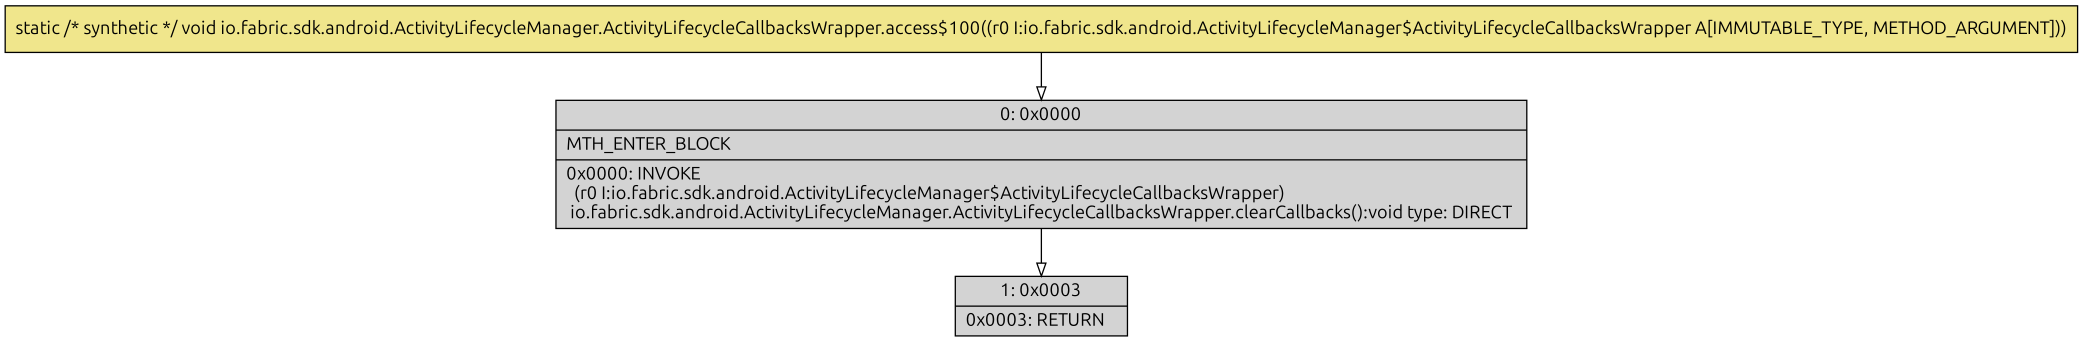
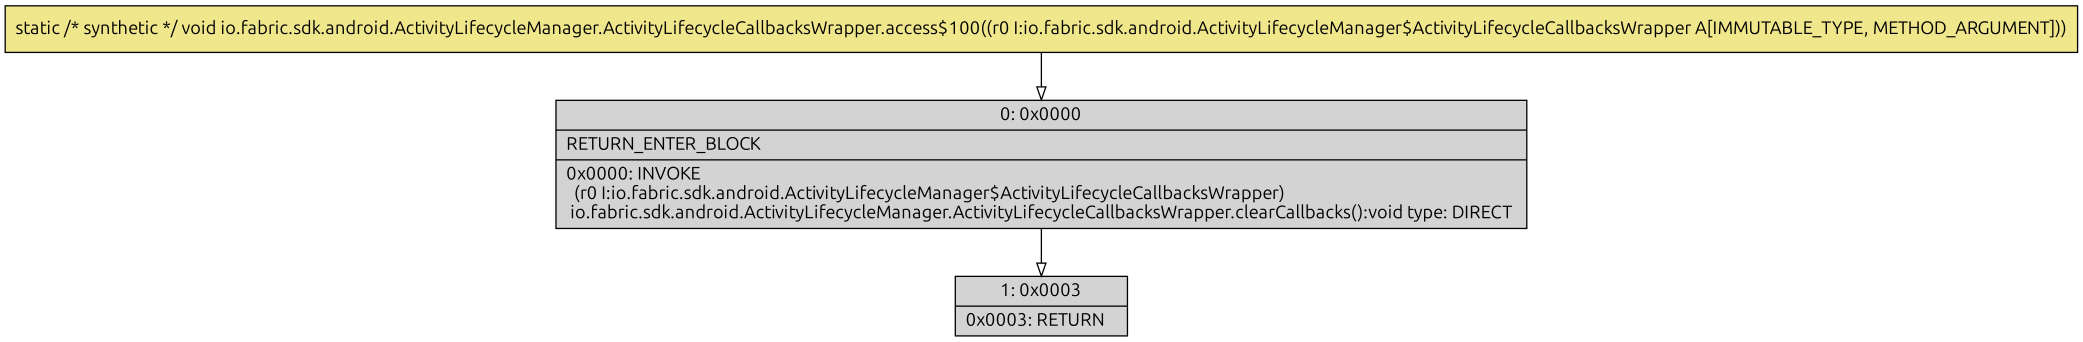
(649, 144) -> (664, 144)
